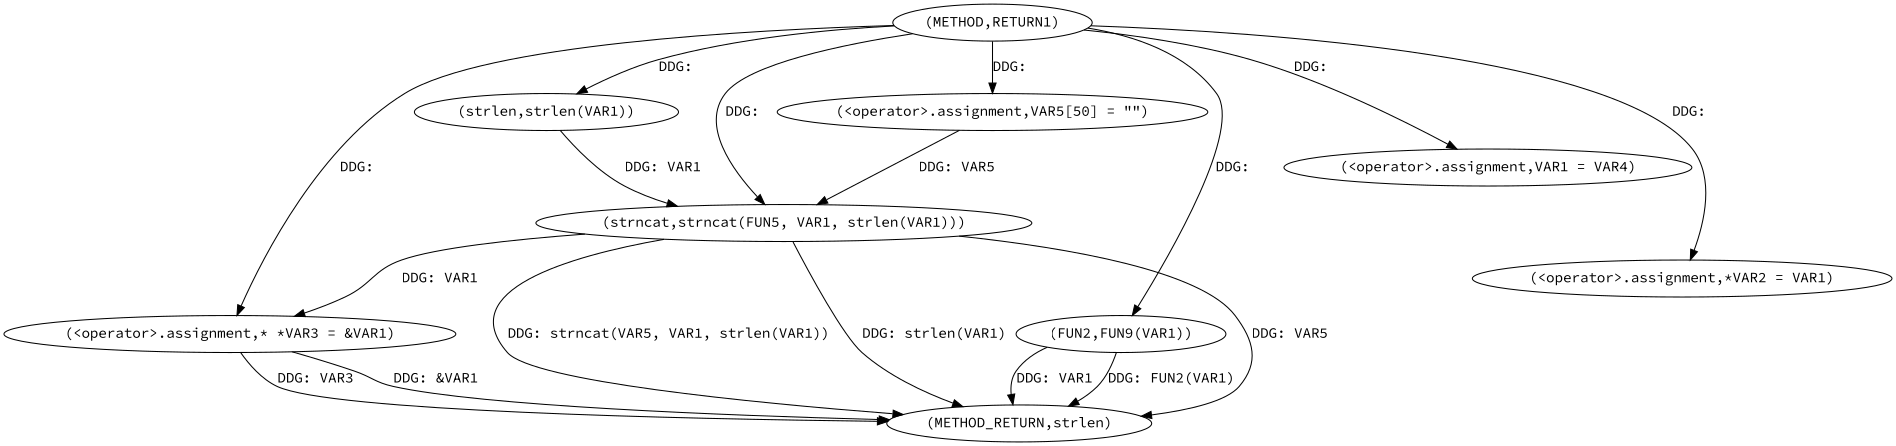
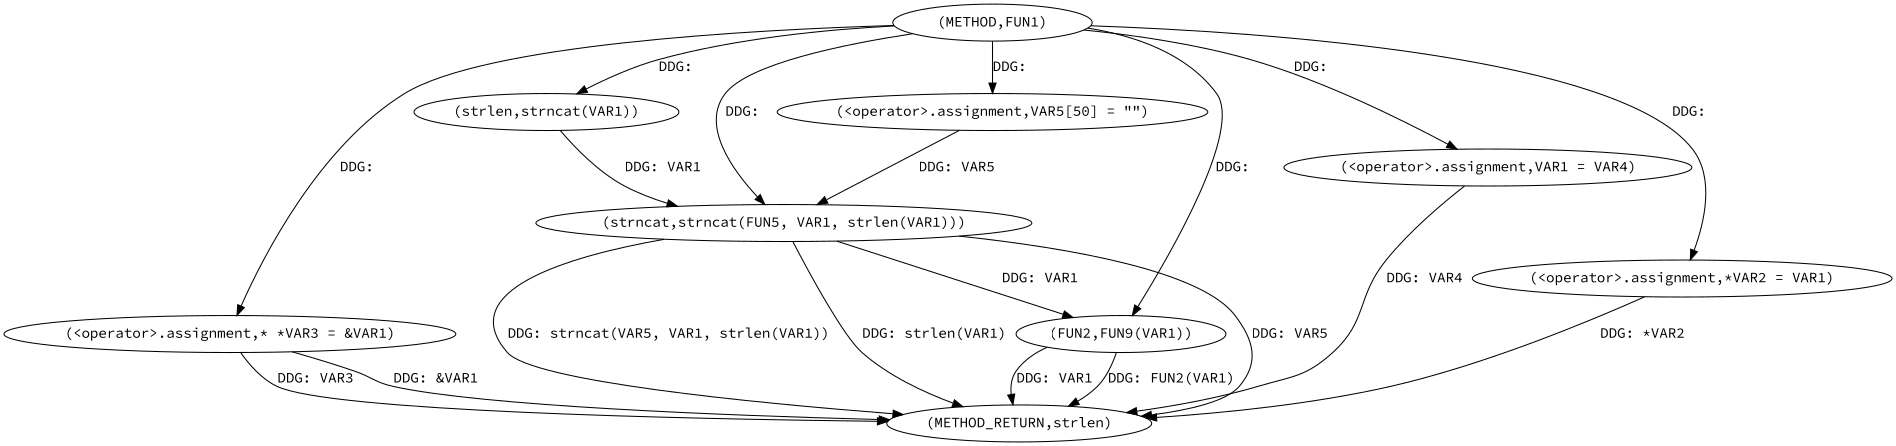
(993, 23) -> (993, 23)
(546, 112) -> (546, 112)
(437, 251) -> (950, 278)
none -> (1336, 349)
none -> (1407, 382)
